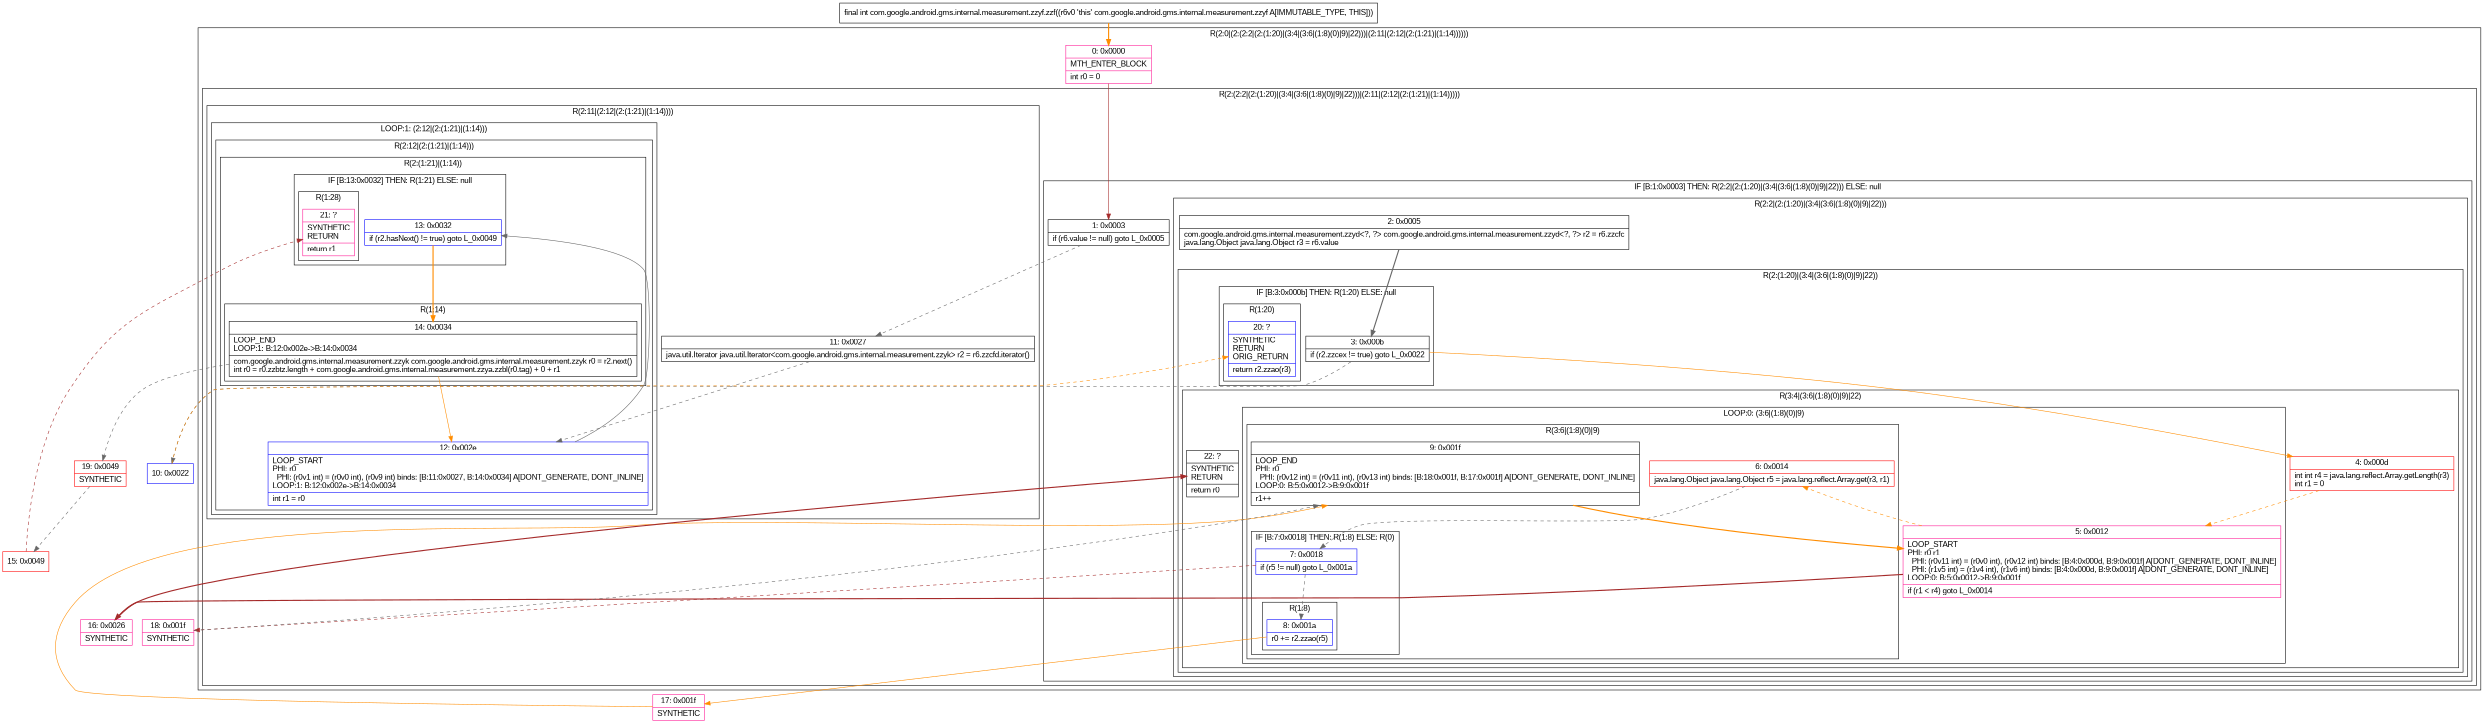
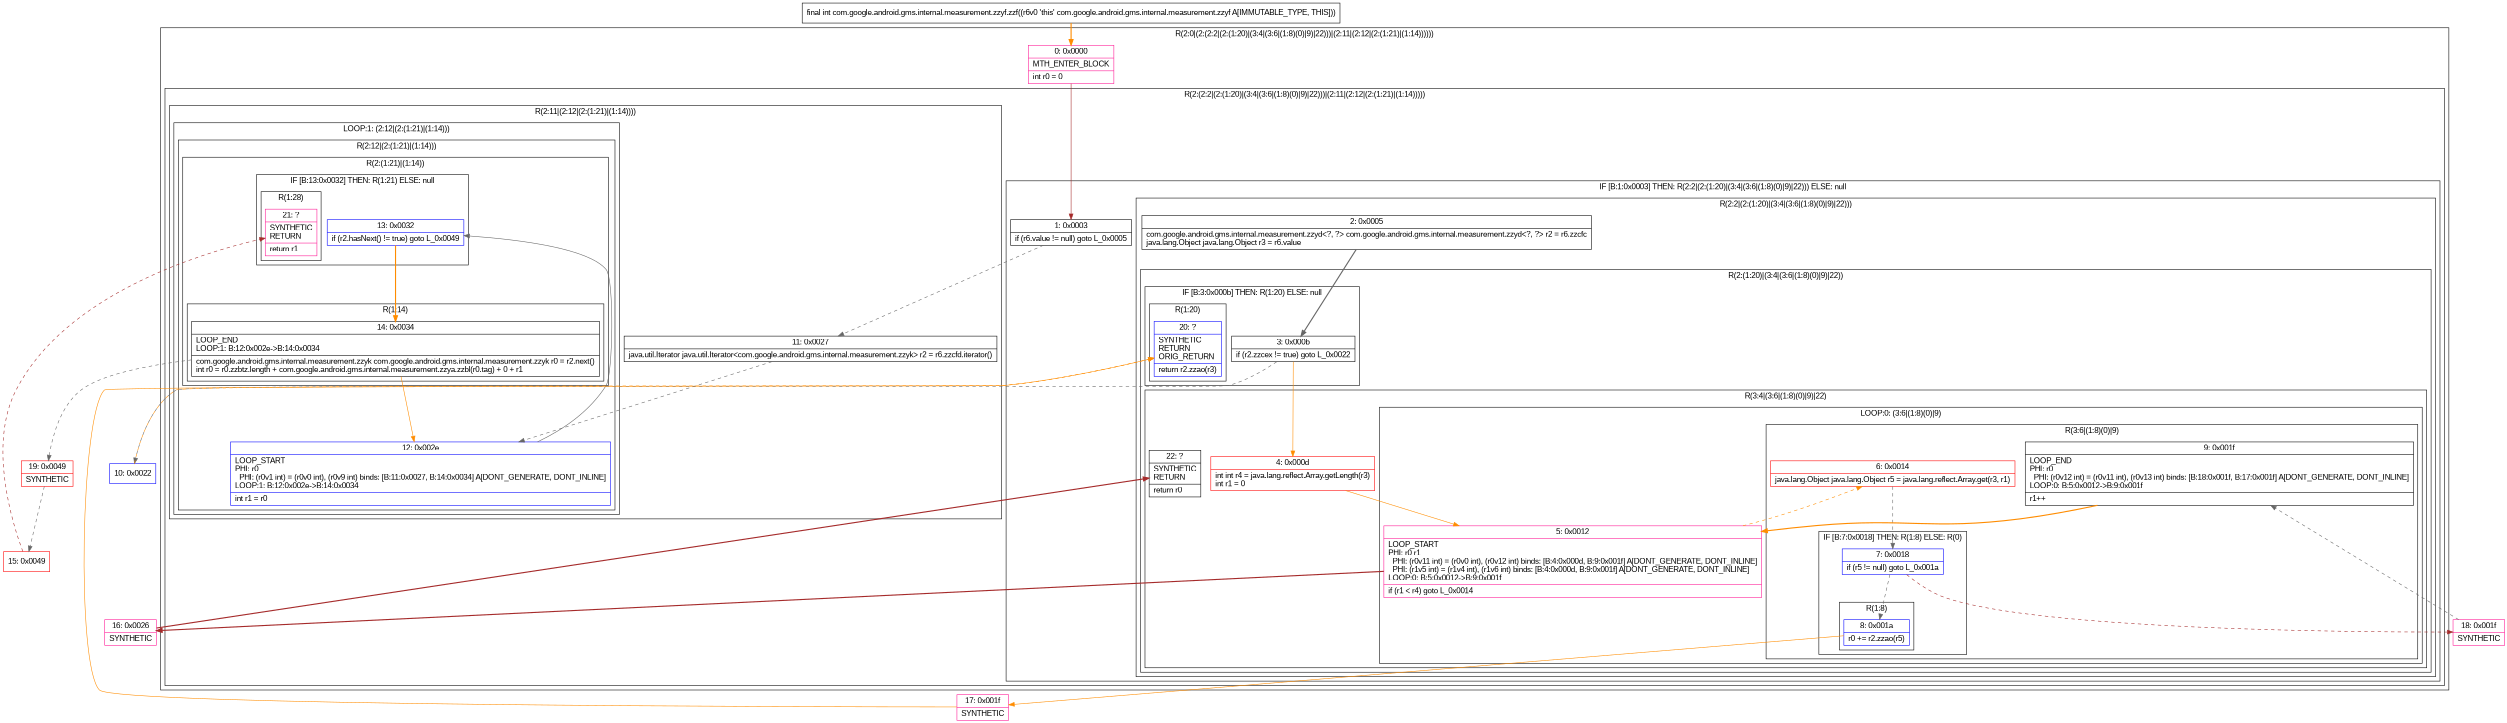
(2265, 507) -> (1400, 507)
(354, 531) -> (90, 446)
